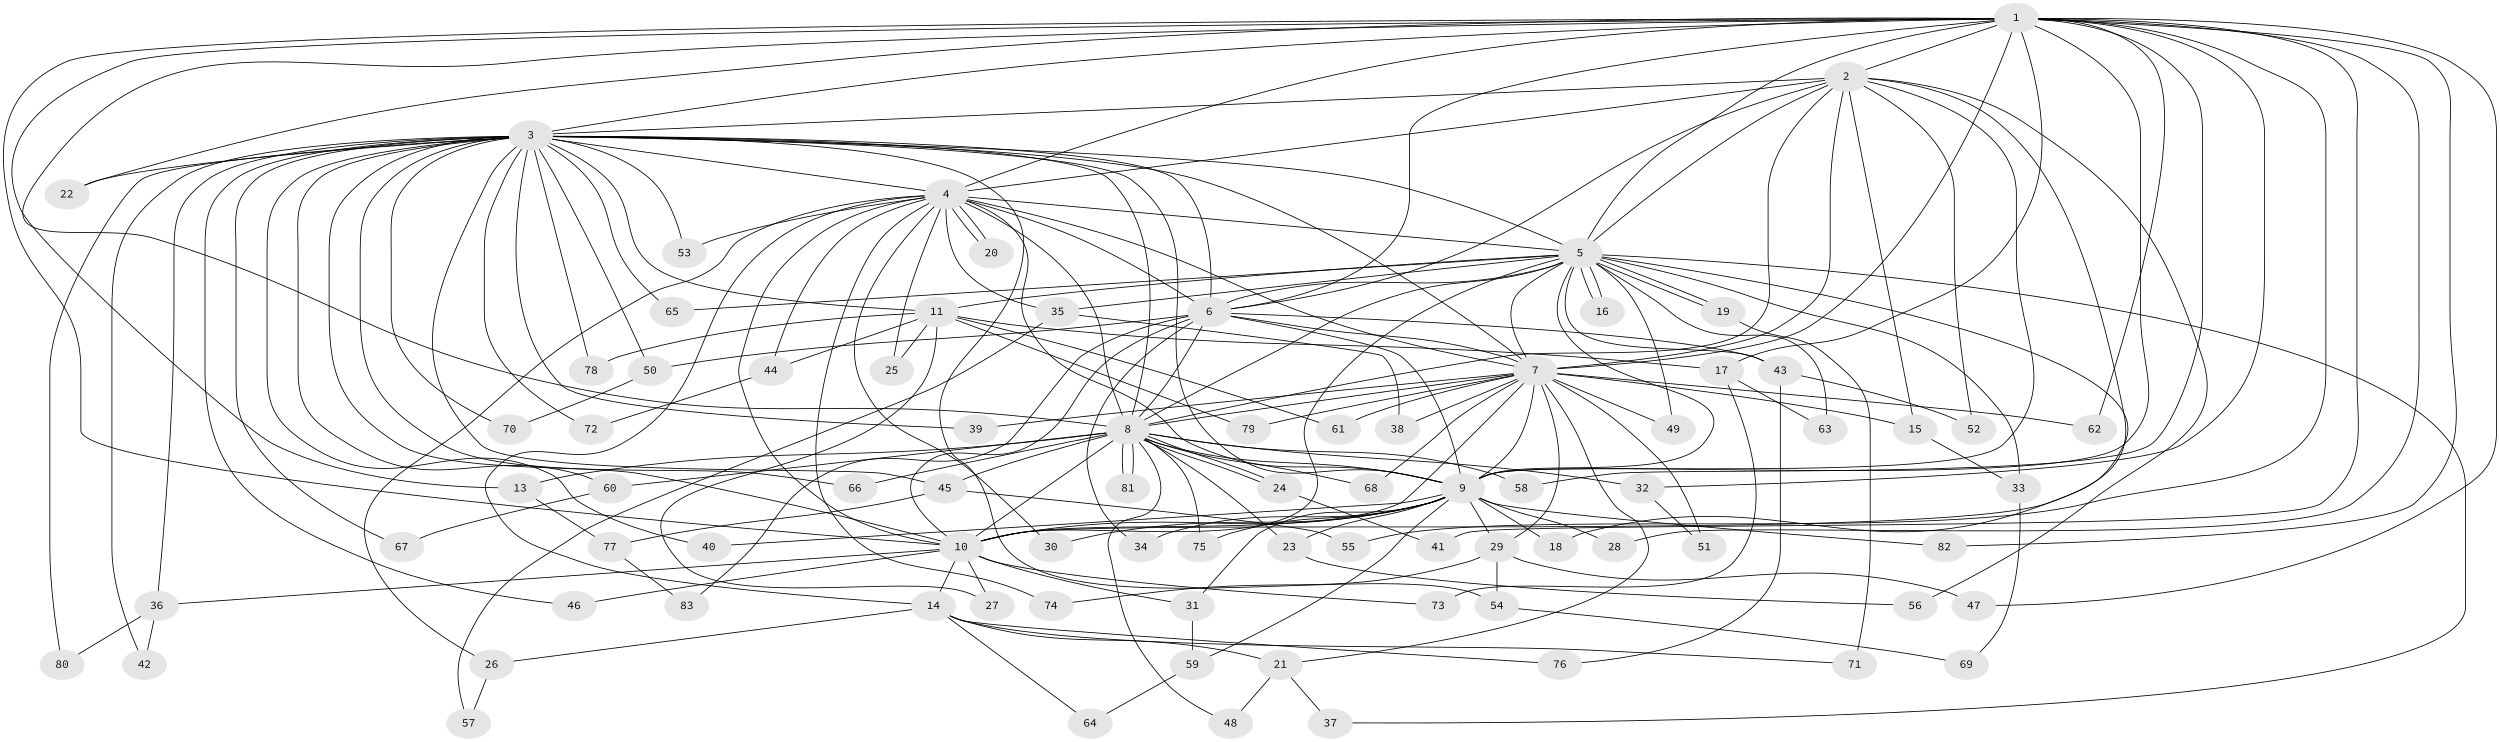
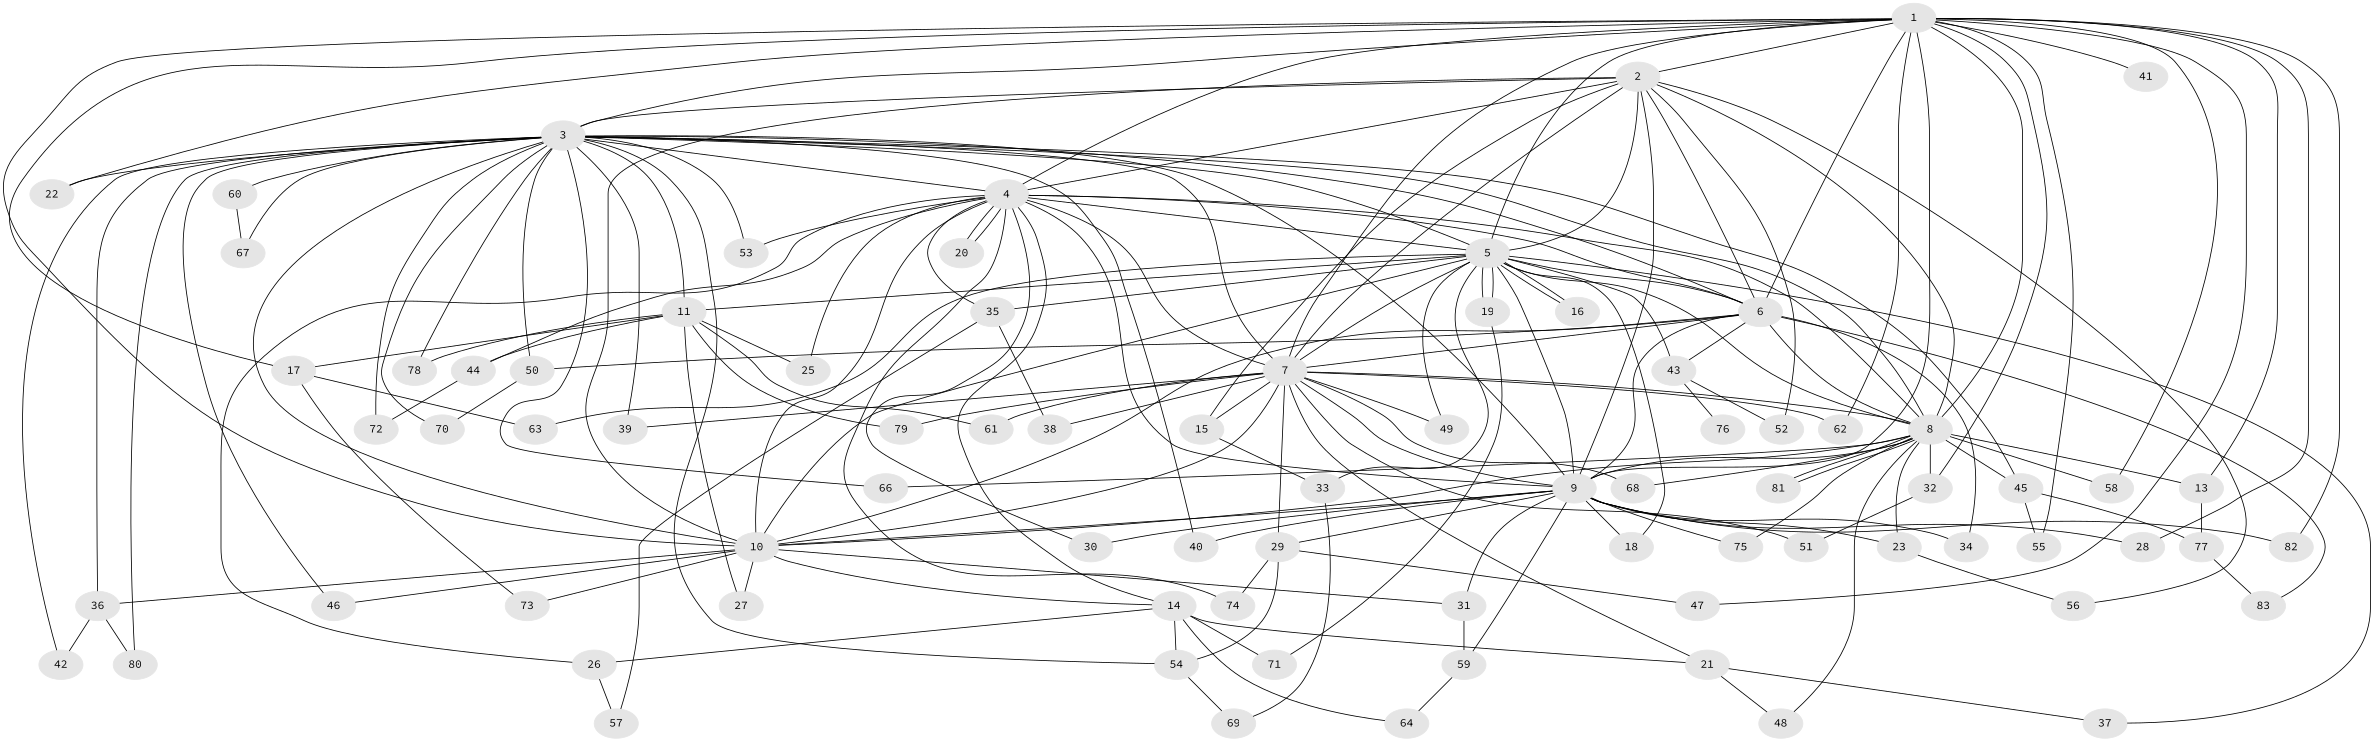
(672, 312) -> none
(833, 463) -> none
(1280, 488) -> none
(1111, 634) -> (1175, 635)
